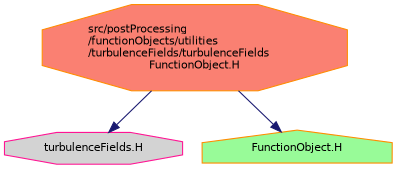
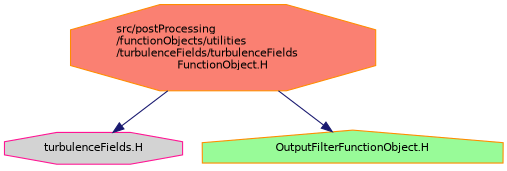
(297, 148) -> (353, 148)
